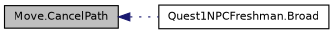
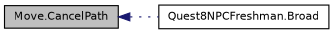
(244, 17) -> (244, 17)
